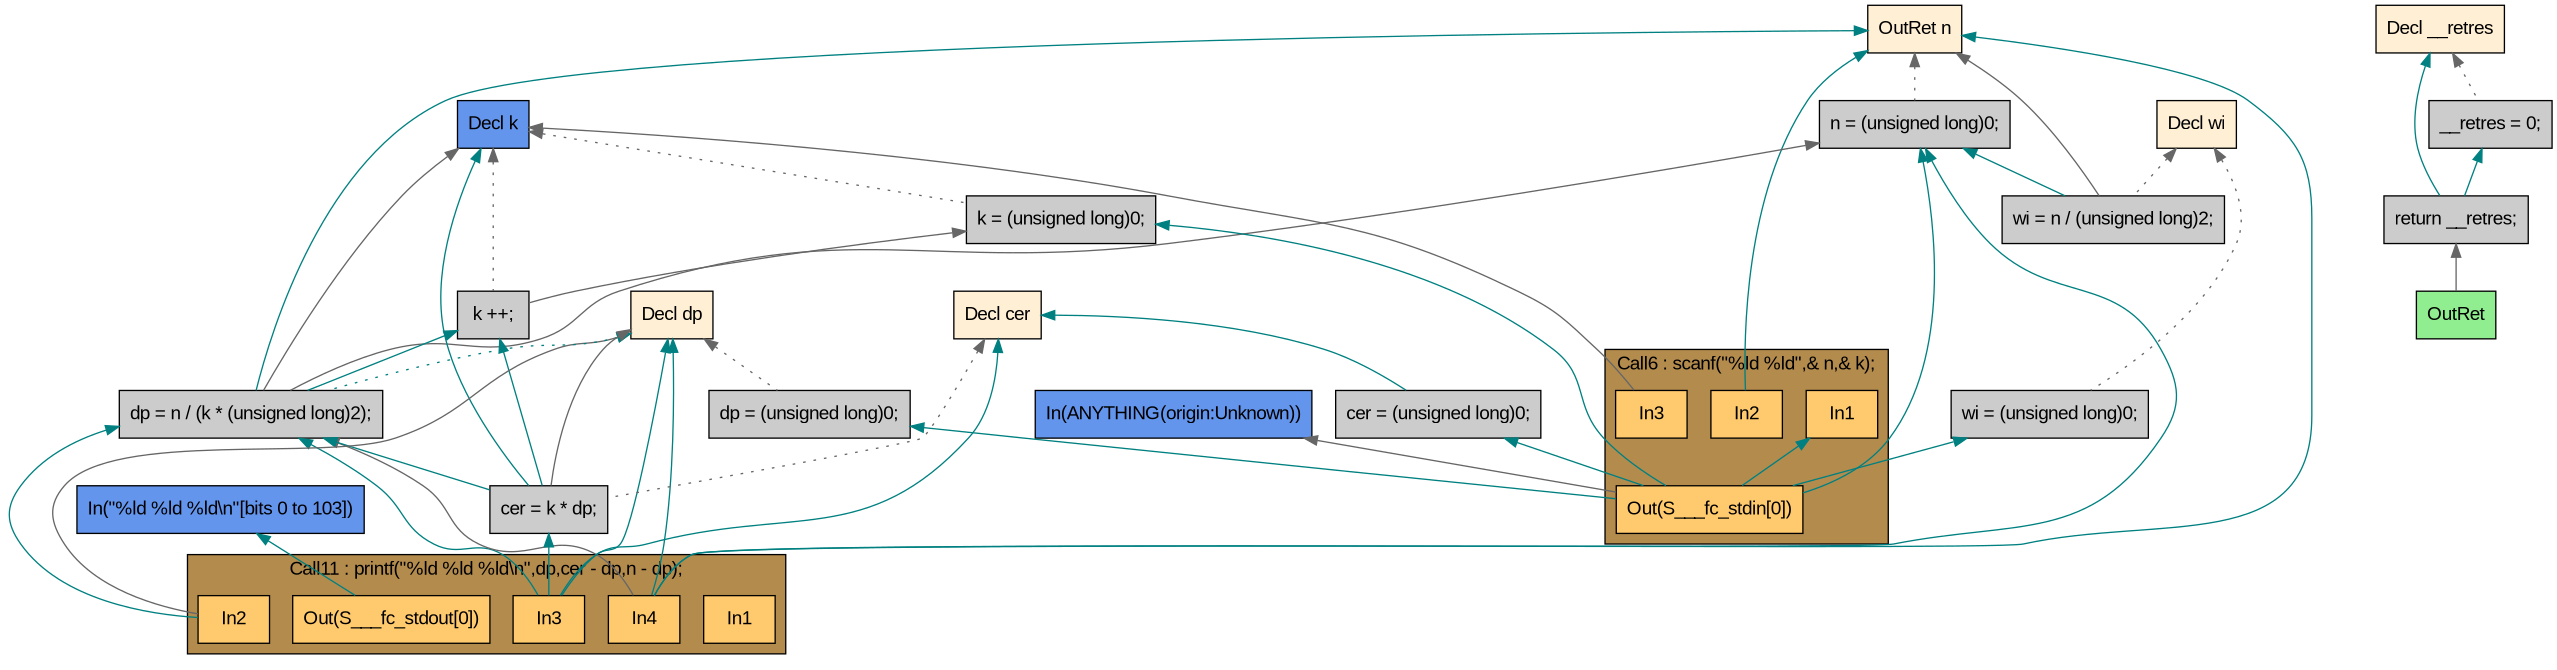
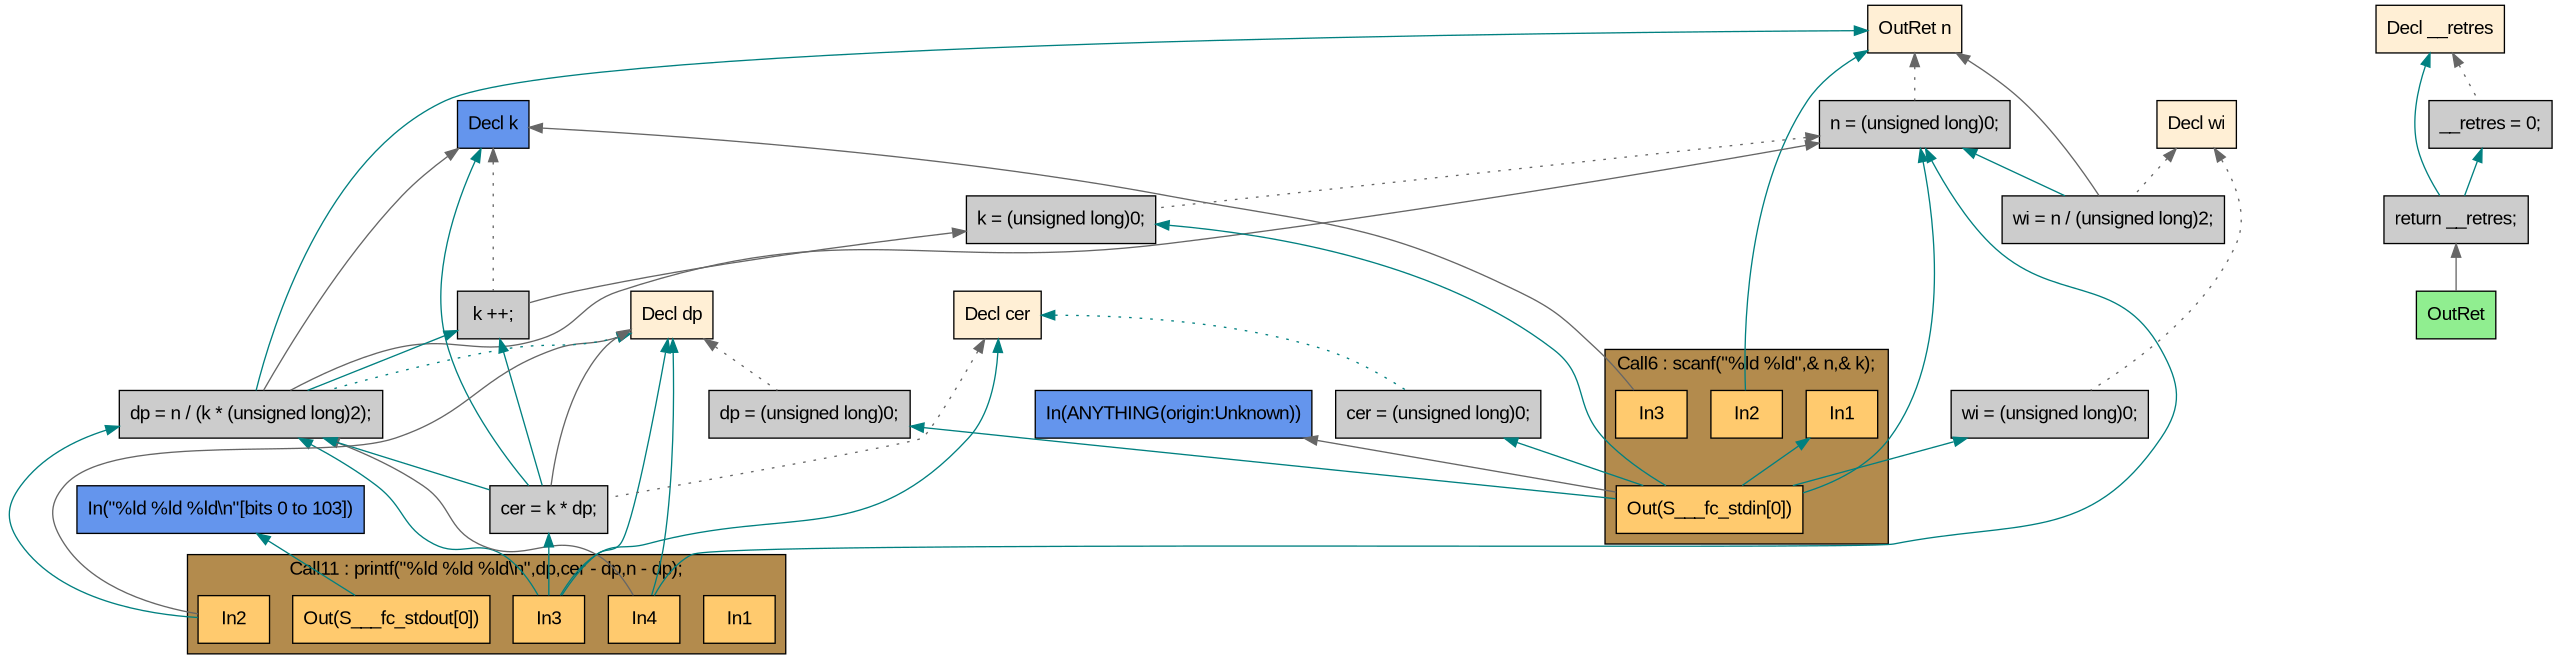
(754, 168) -> (1481, 173)
(1236, 329) -> (1236, 329)
(1934, 546) -> none
